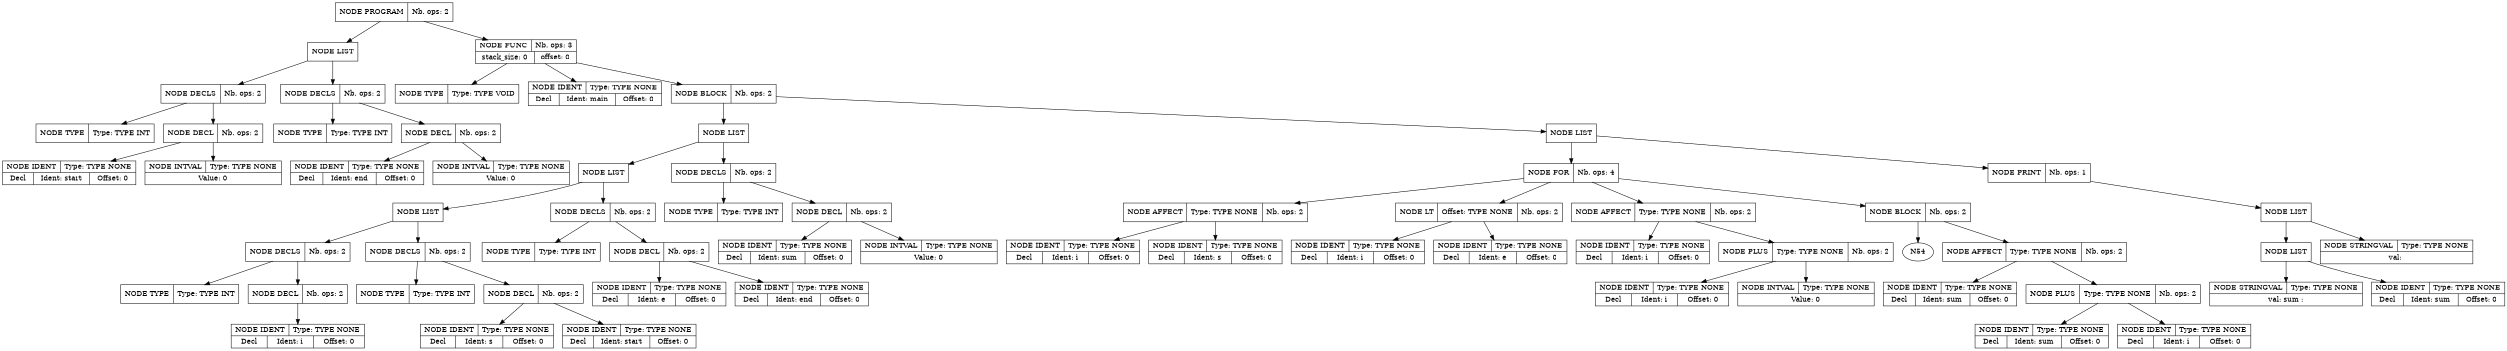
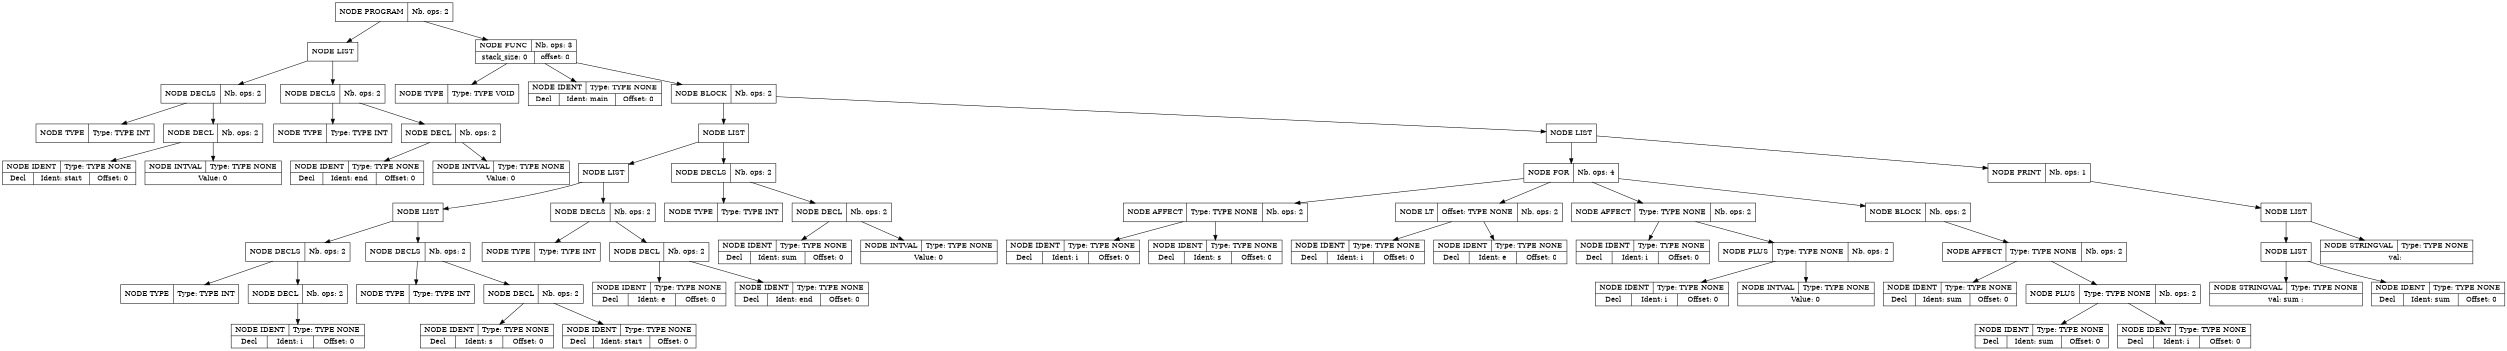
(1918, 252) -> none
